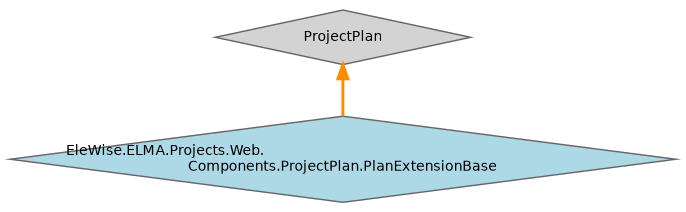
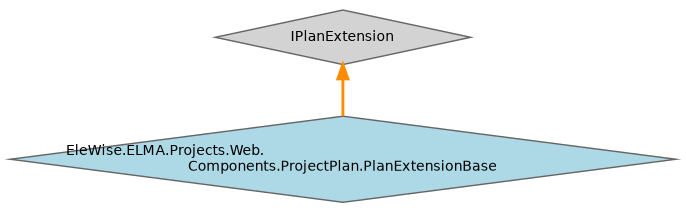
(343, 37) -> (343, 37)
